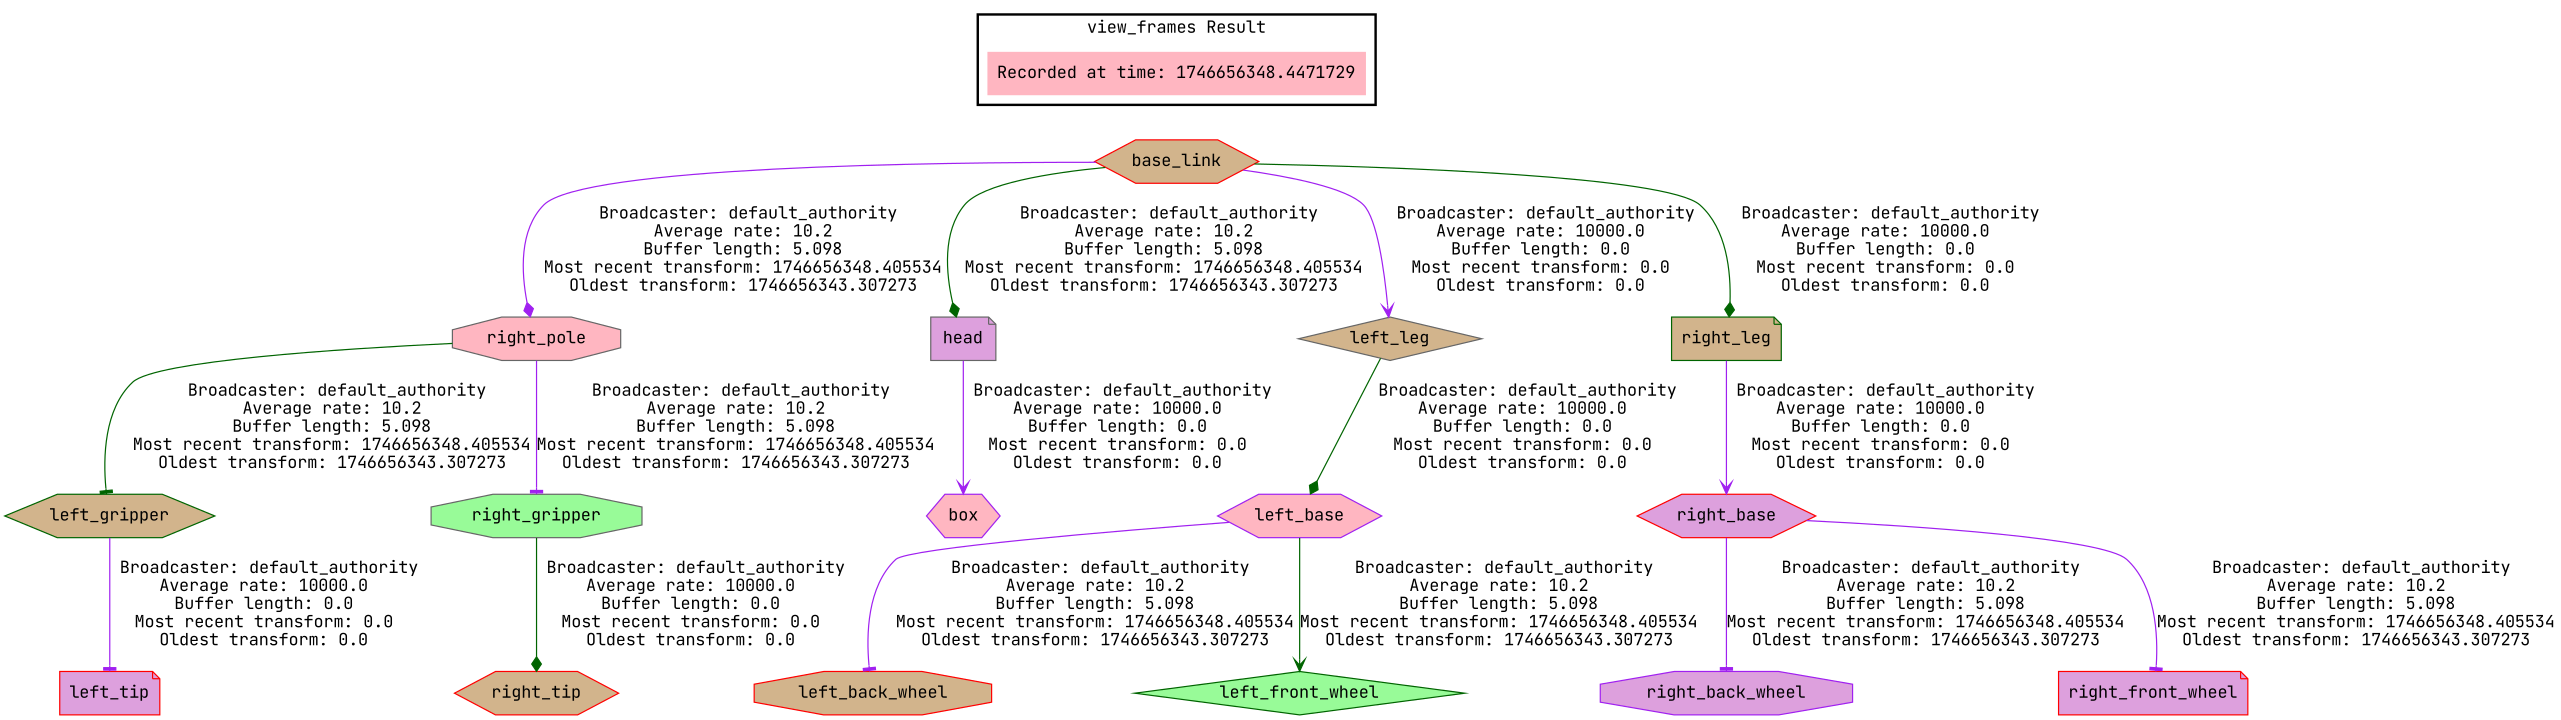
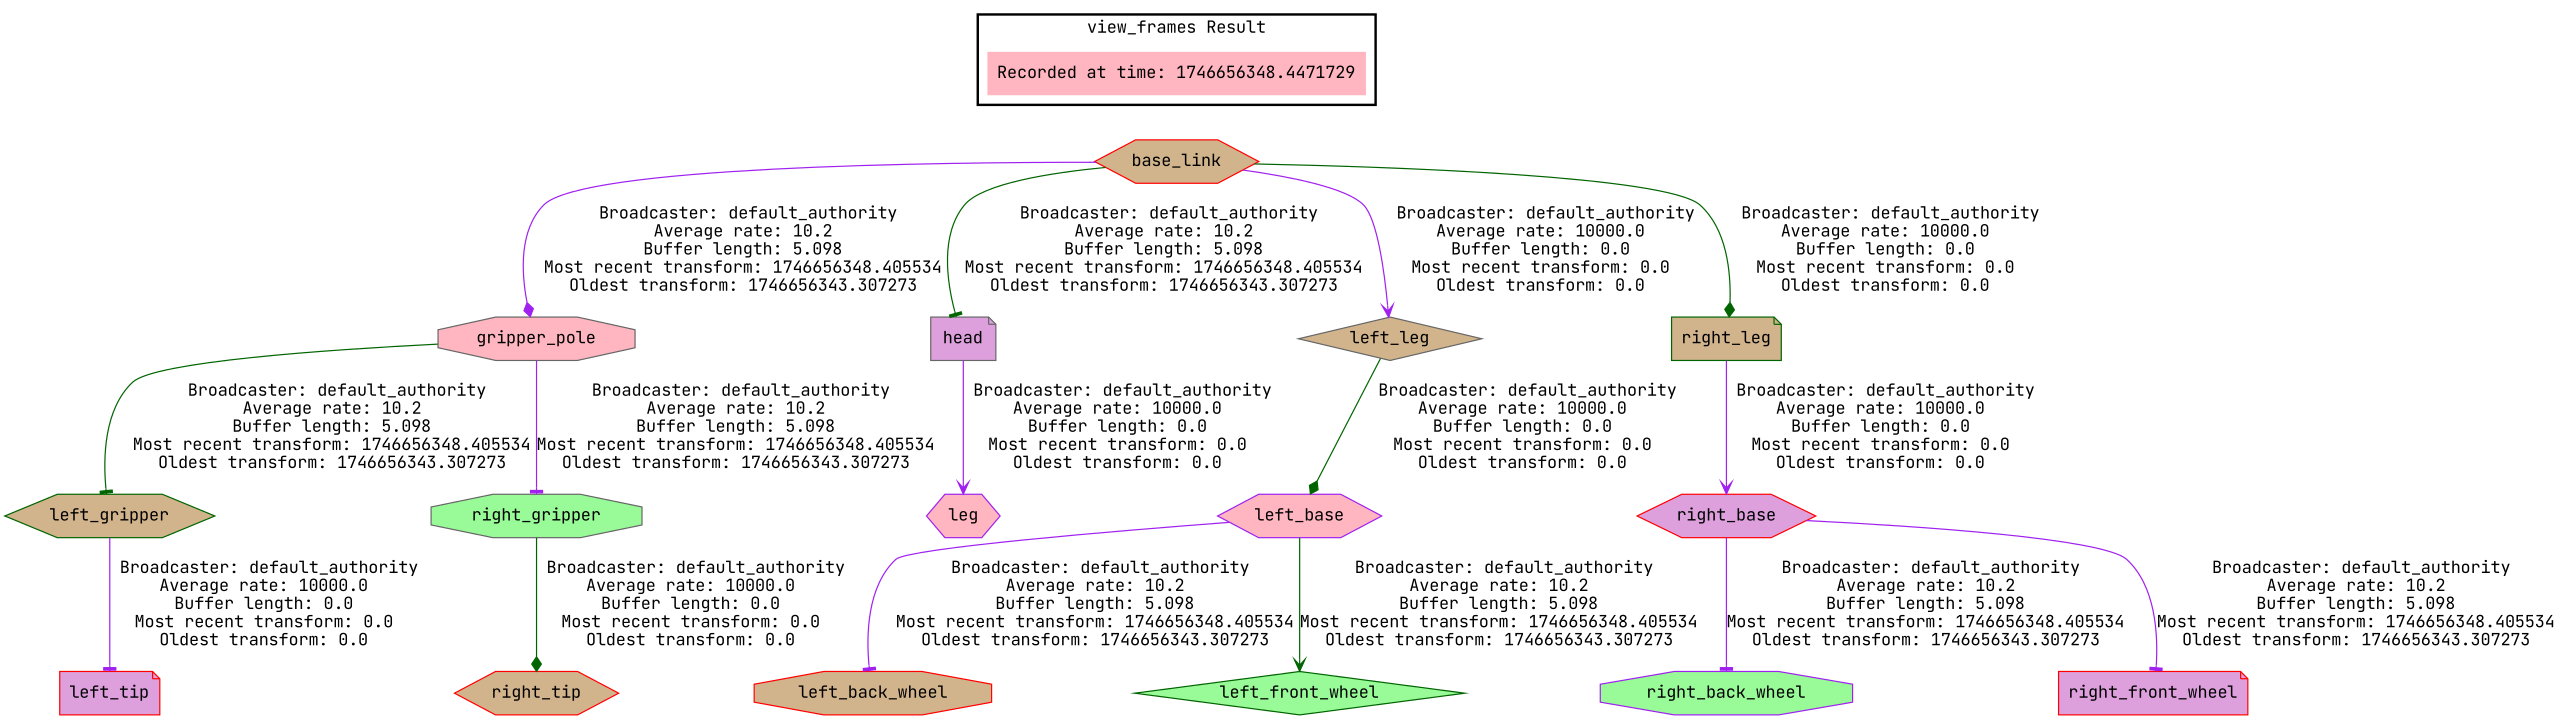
(983, 192) -> (980, 194)
(537, 339) -> (537, 339)
(963, 516) -> (963, 516)
(1726, 693) -> (1726, 693)
